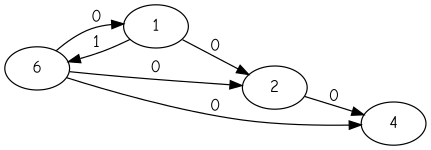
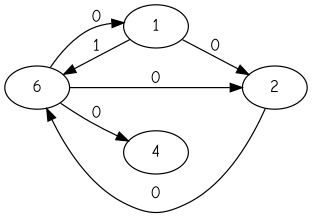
(329, 104) -> (162, 212)
